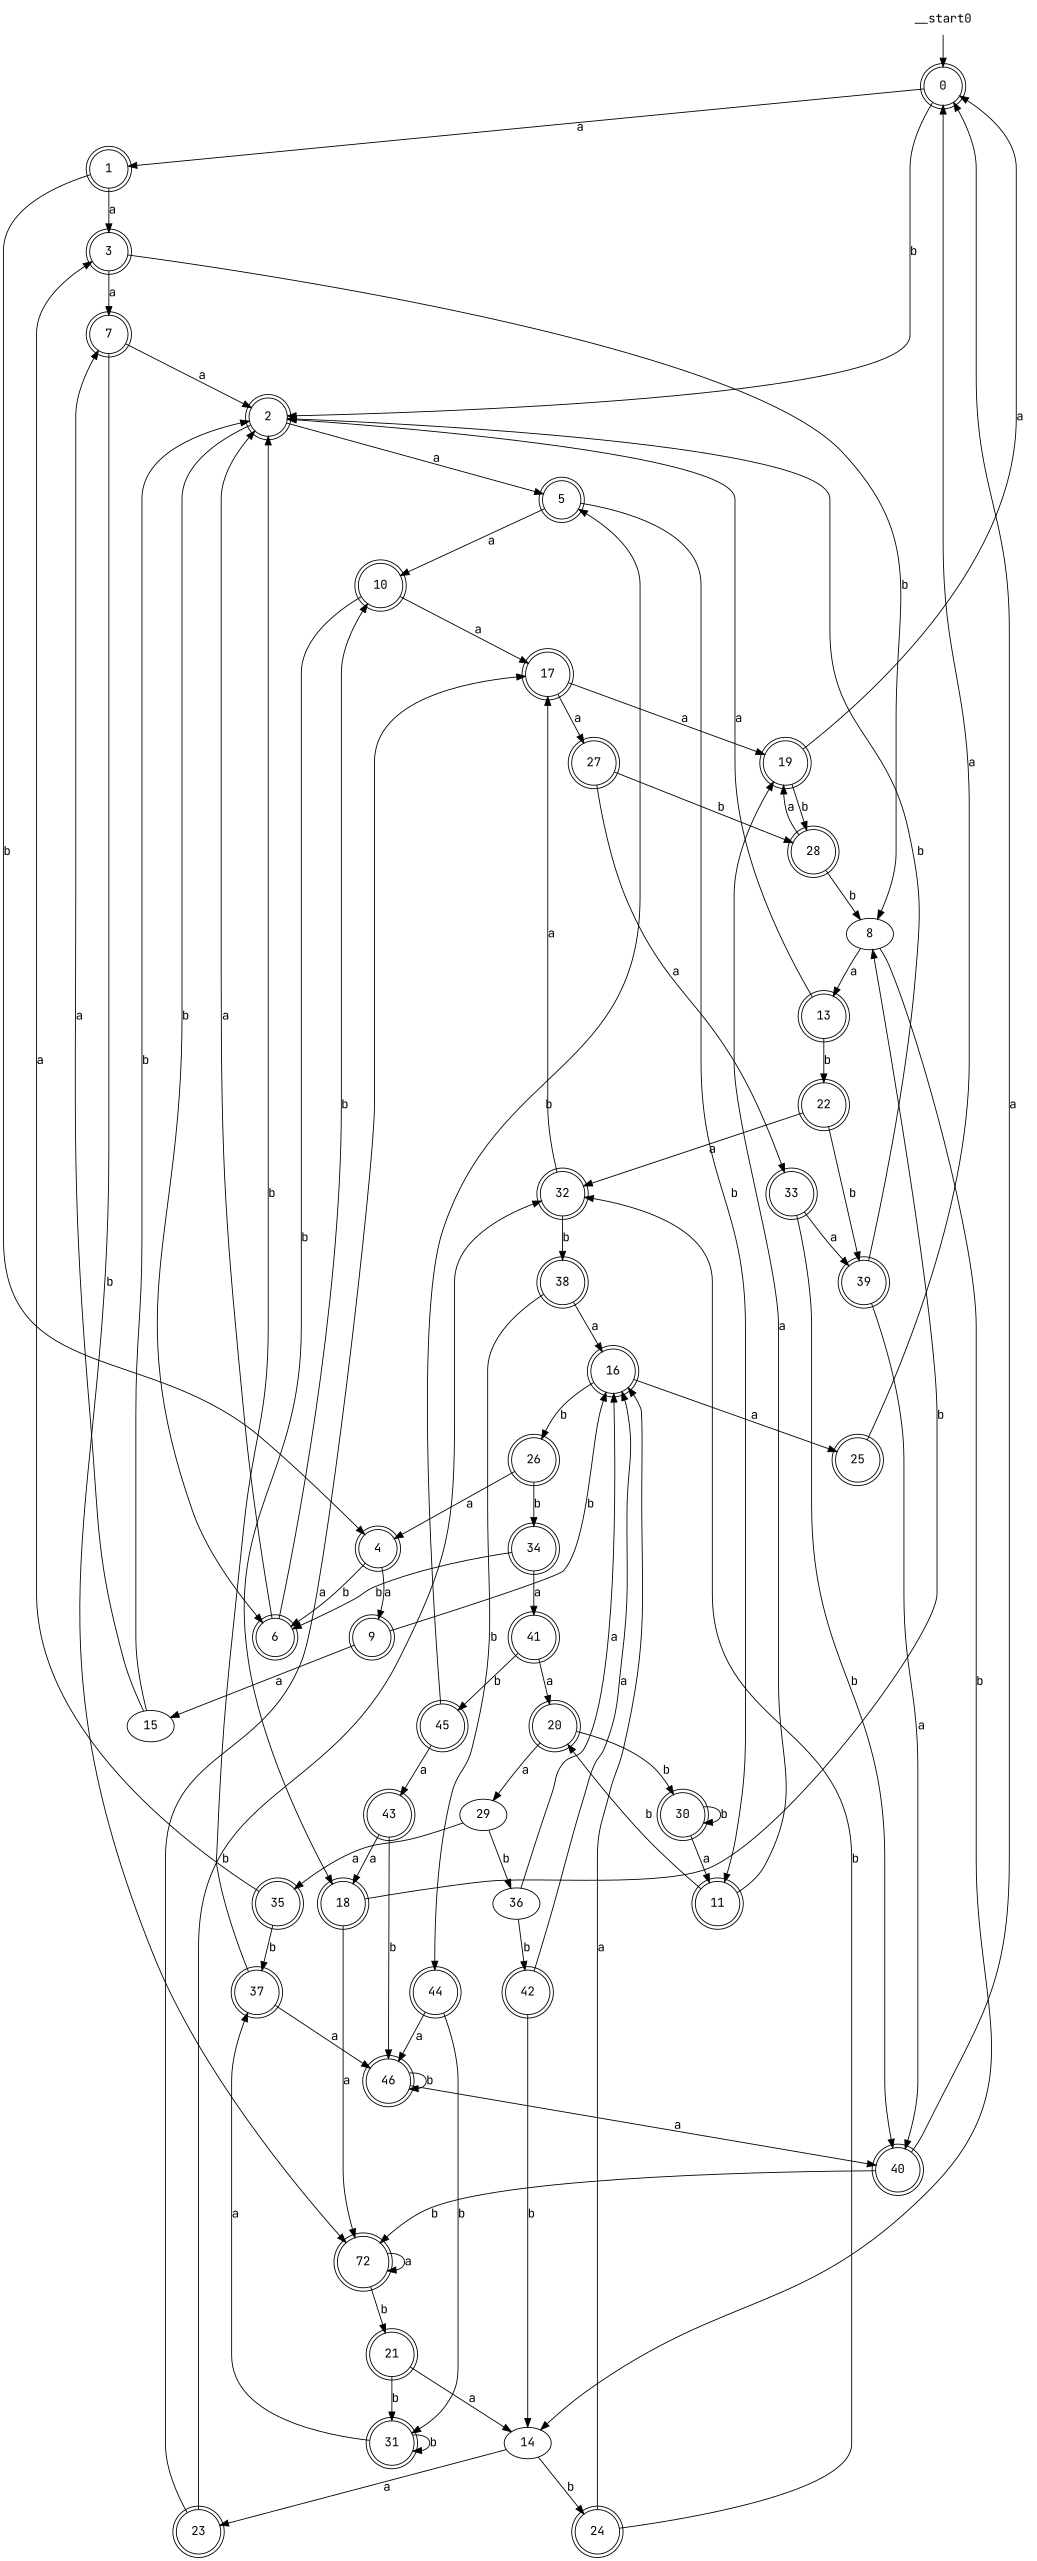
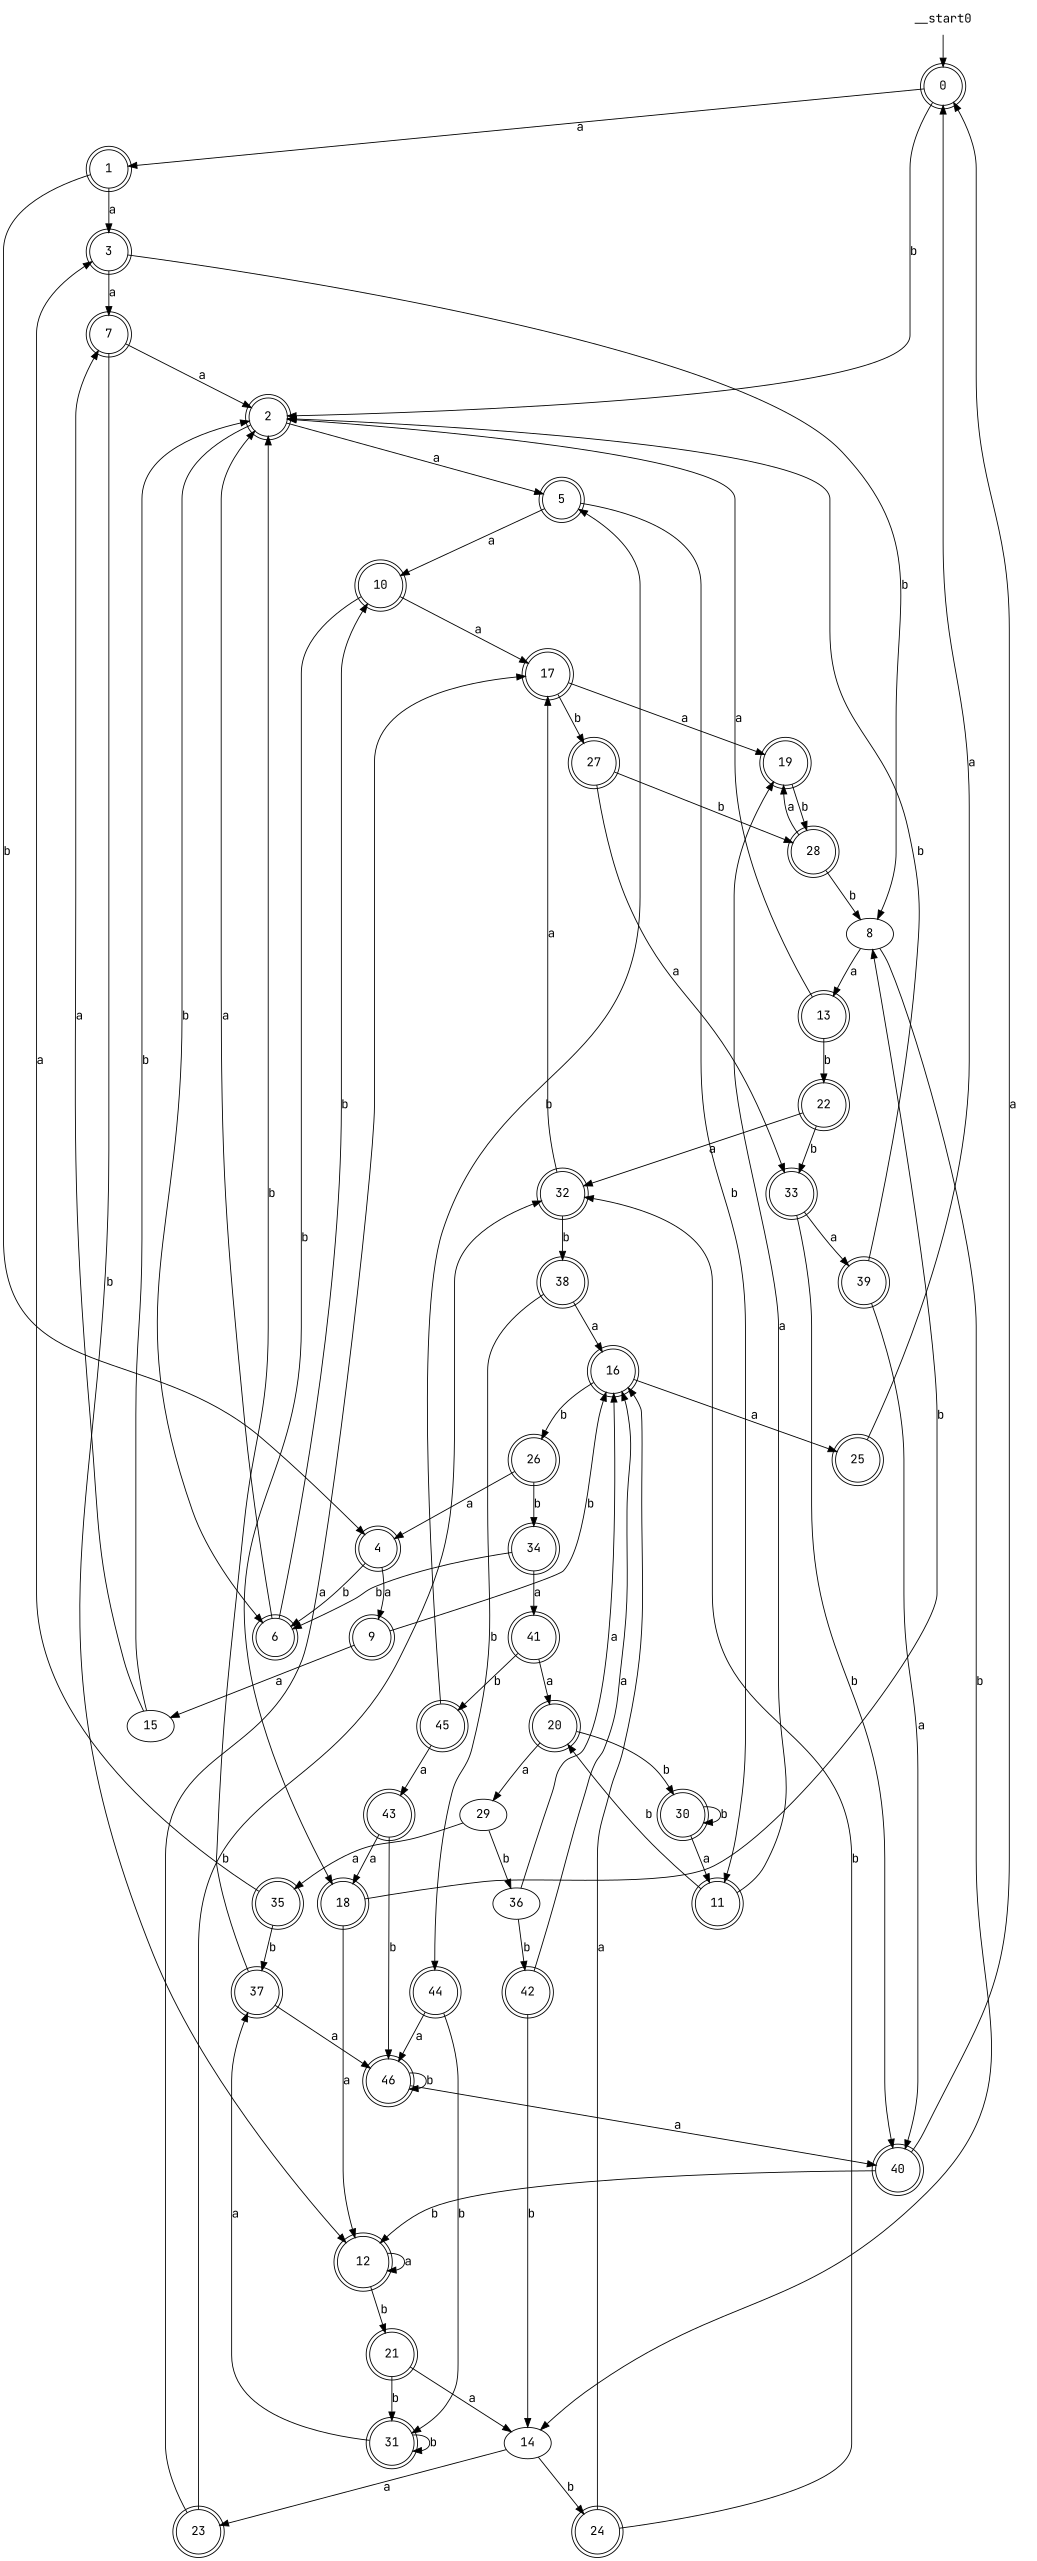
(1012, 452) -> none
(578, 719) -> (578, 719)
(843, 1189) -> (809, 1145)
(363, 2262) -> (363, 2262)
